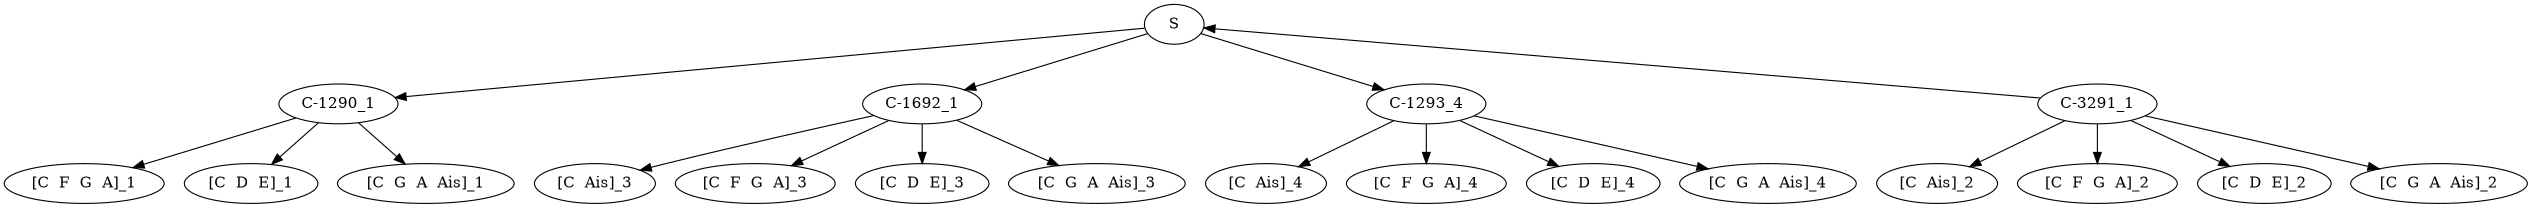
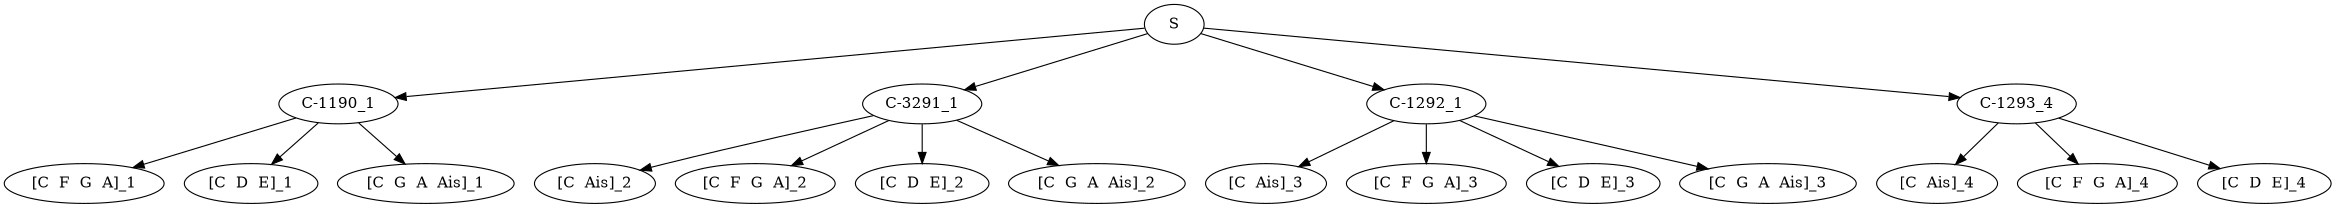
(1628, 63) -> (1062, 60)
(338, 104) -> (338, 104)
(922, 104) -> (1426, 104)
(1768, 184) -> none
